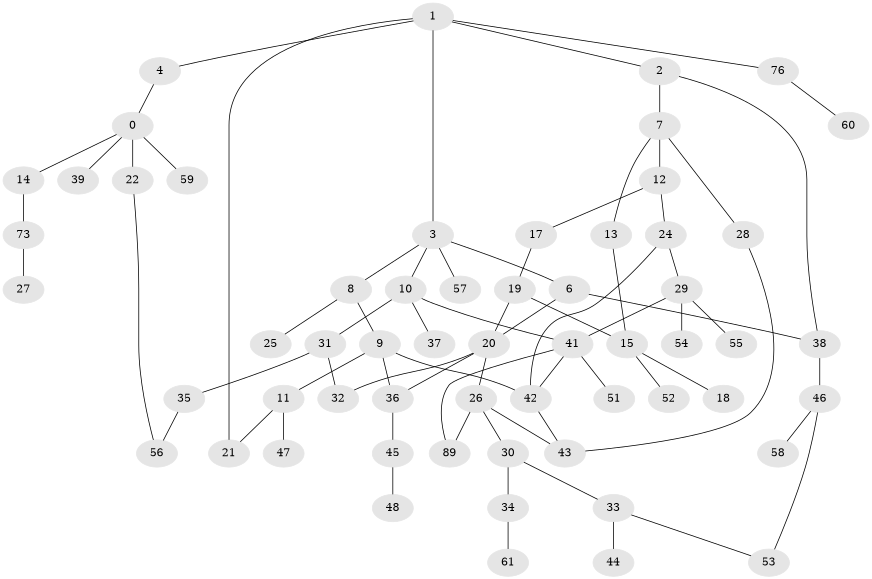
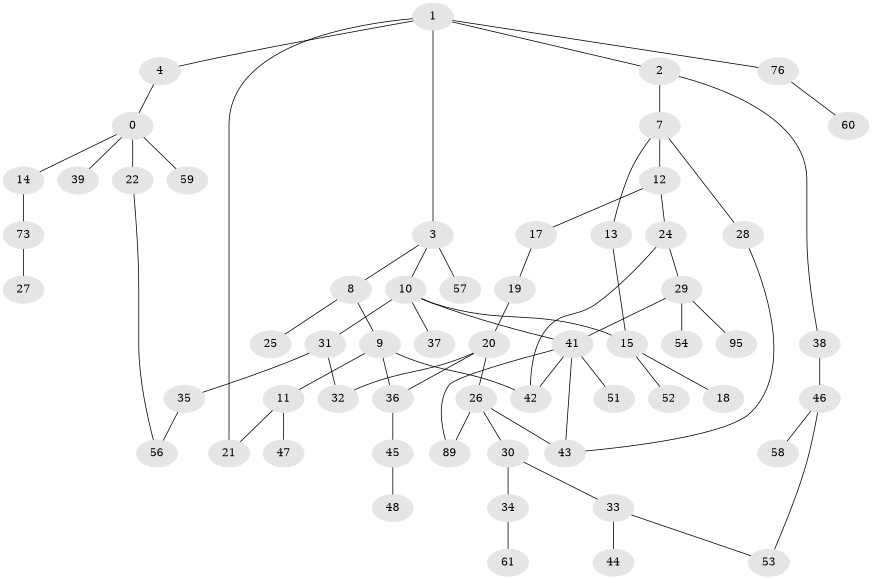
(570, 290) -> none
(575, 319) -> (516, 317)
(736, 344) -> (736, 344)
(548, 426) -> (569, 399)
